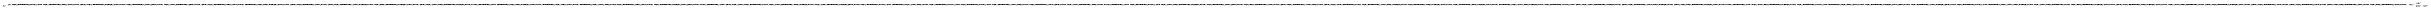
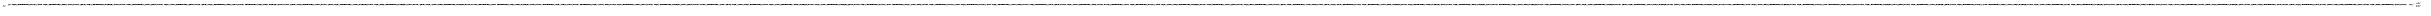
(2425, 6) -> none
